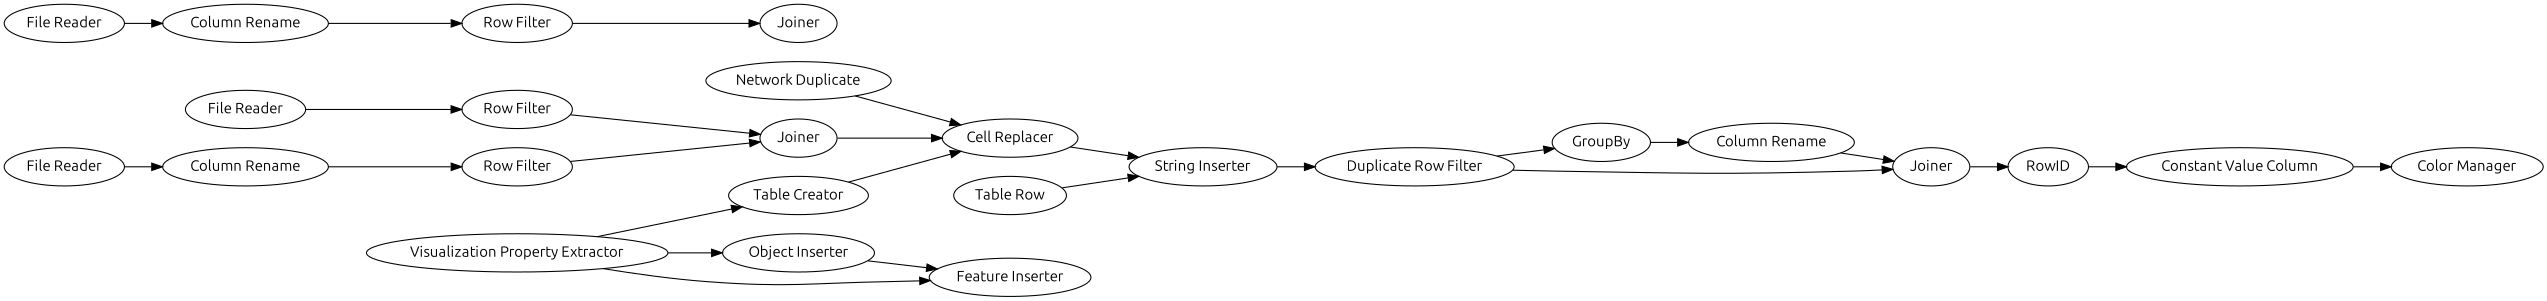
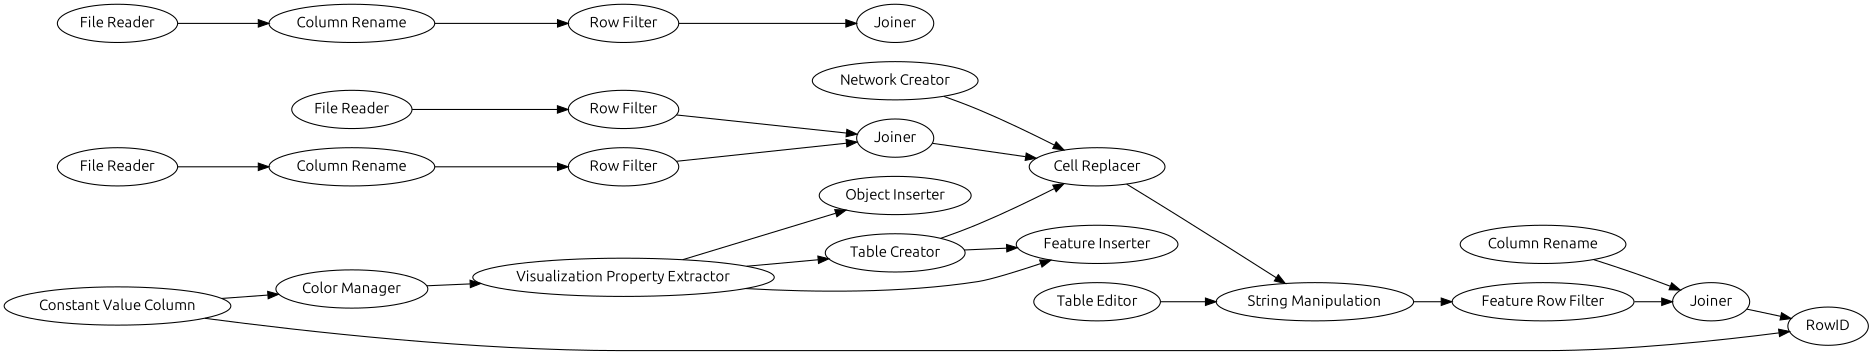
(799, 81) -> (895, 81)
(1601, 142) -> none
(1203, 167) -> (1315, 302)
(1415, 167) -> (1543, 302)
(2102, 167) -> (992, 351)
(1010, 196) -> (1097, 302)
(897, 264) -> (985, 249)
none -> (448, 285)
